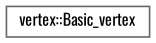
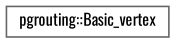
(78, 22) -> (88, 22)
